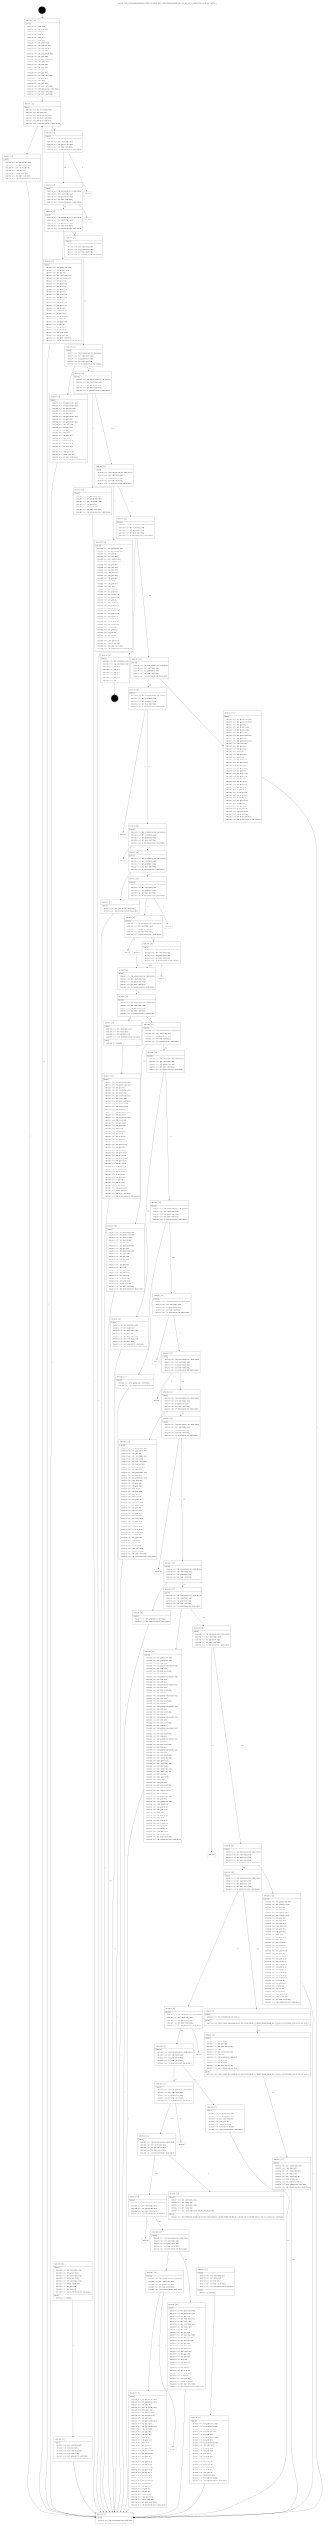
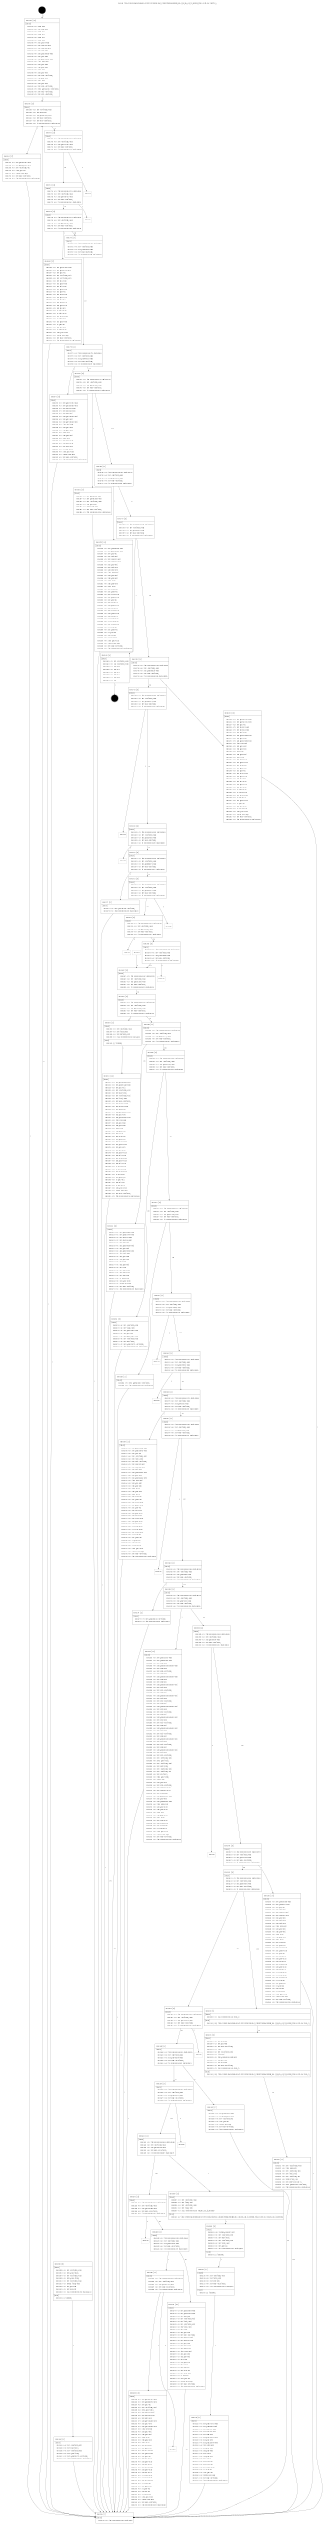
none -> (225, 2241)
